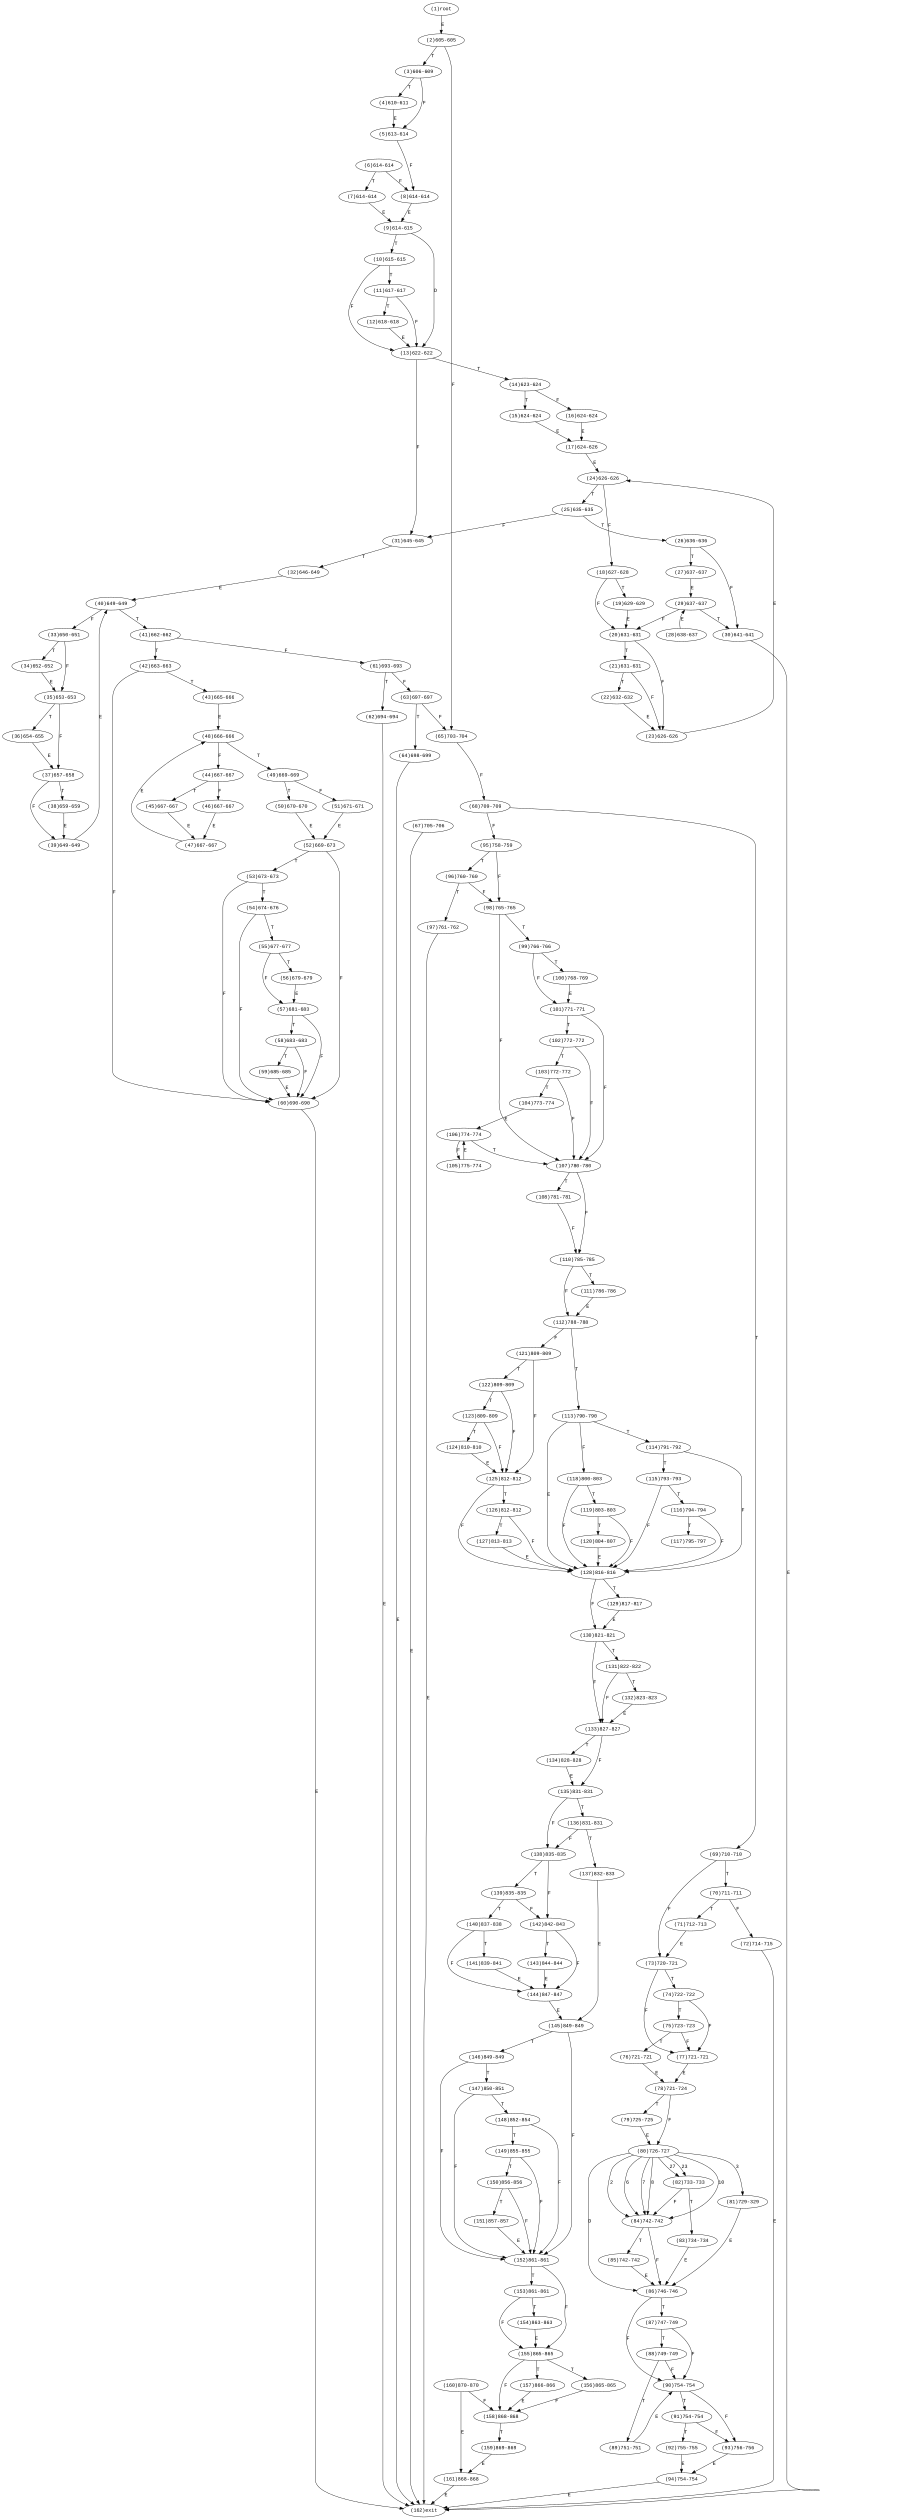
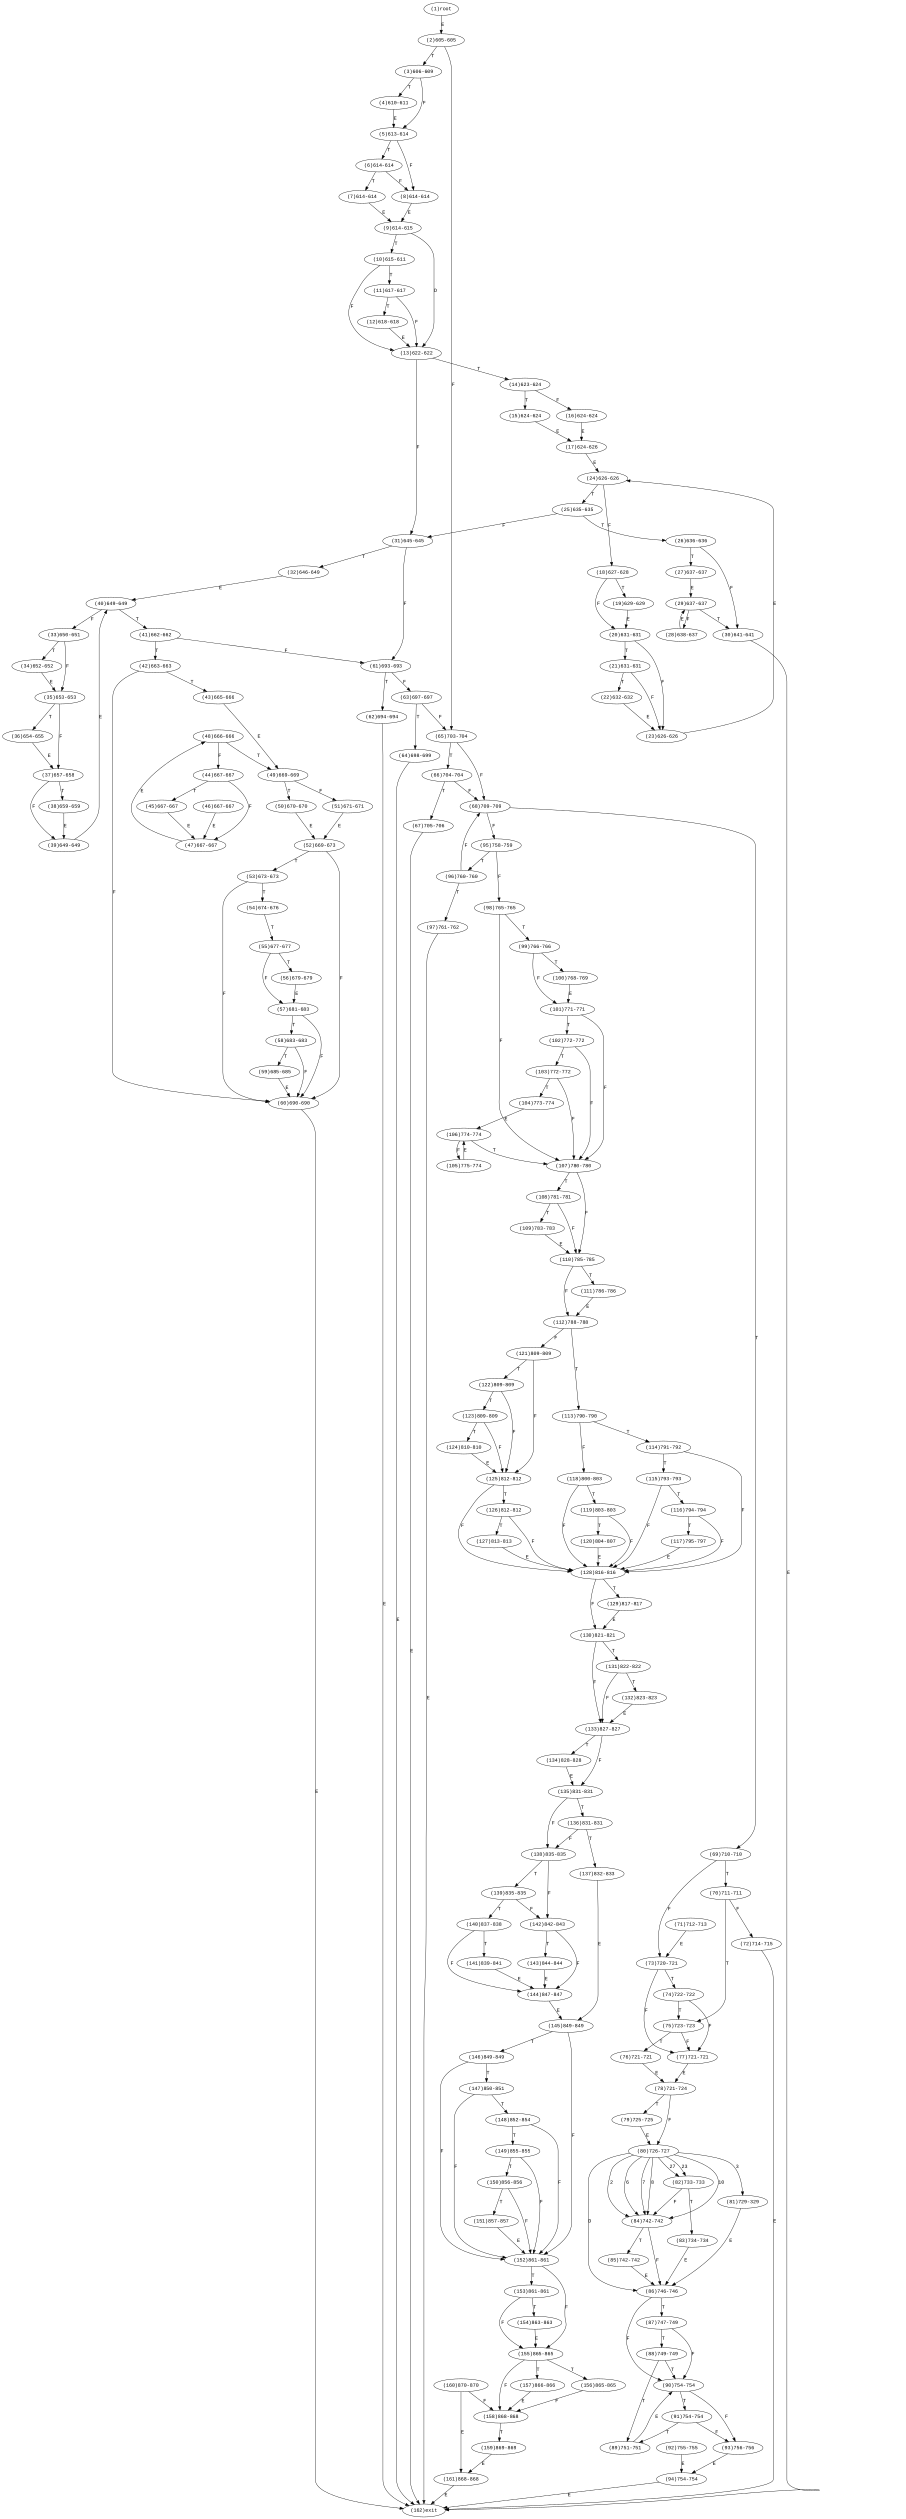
none -> (387, 148)
(389, 259) -> (389, 259)
none -> (403, 603)
(660, 618) -> (687, 618)
(218, 715) -> (250, 734)
none -> (447, 775)
(218, 789) -> (247, 813)
(479, 891) -> (464, 841)
(239, 1012) -> none
none -> (537, 1228)
(547, 1497) -> (653, 1561)
(709, 1908) -> (726, 1966)
(673, 2370) -> (673, 2370)
(685, 2430) -> (661, 2433)
